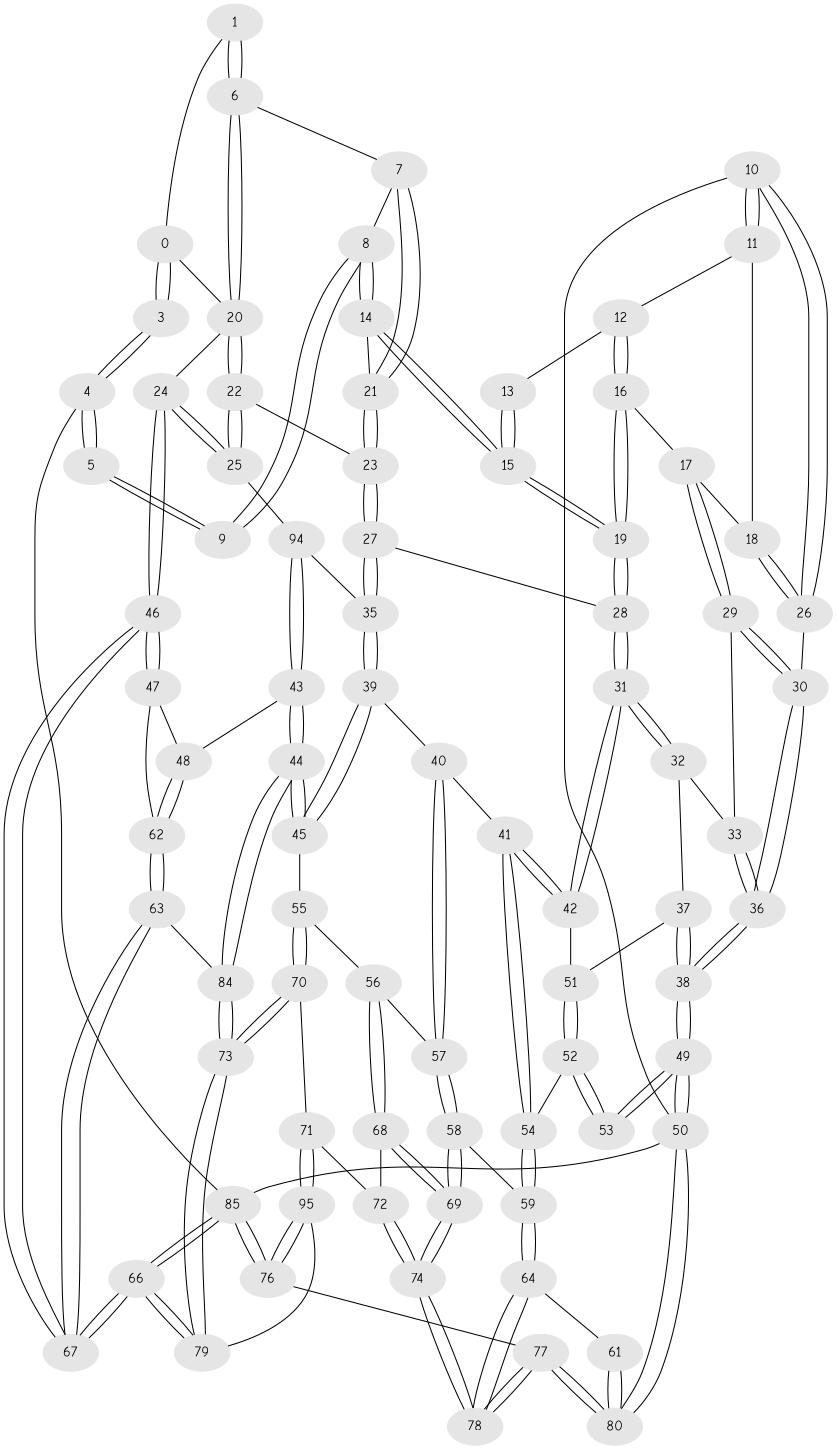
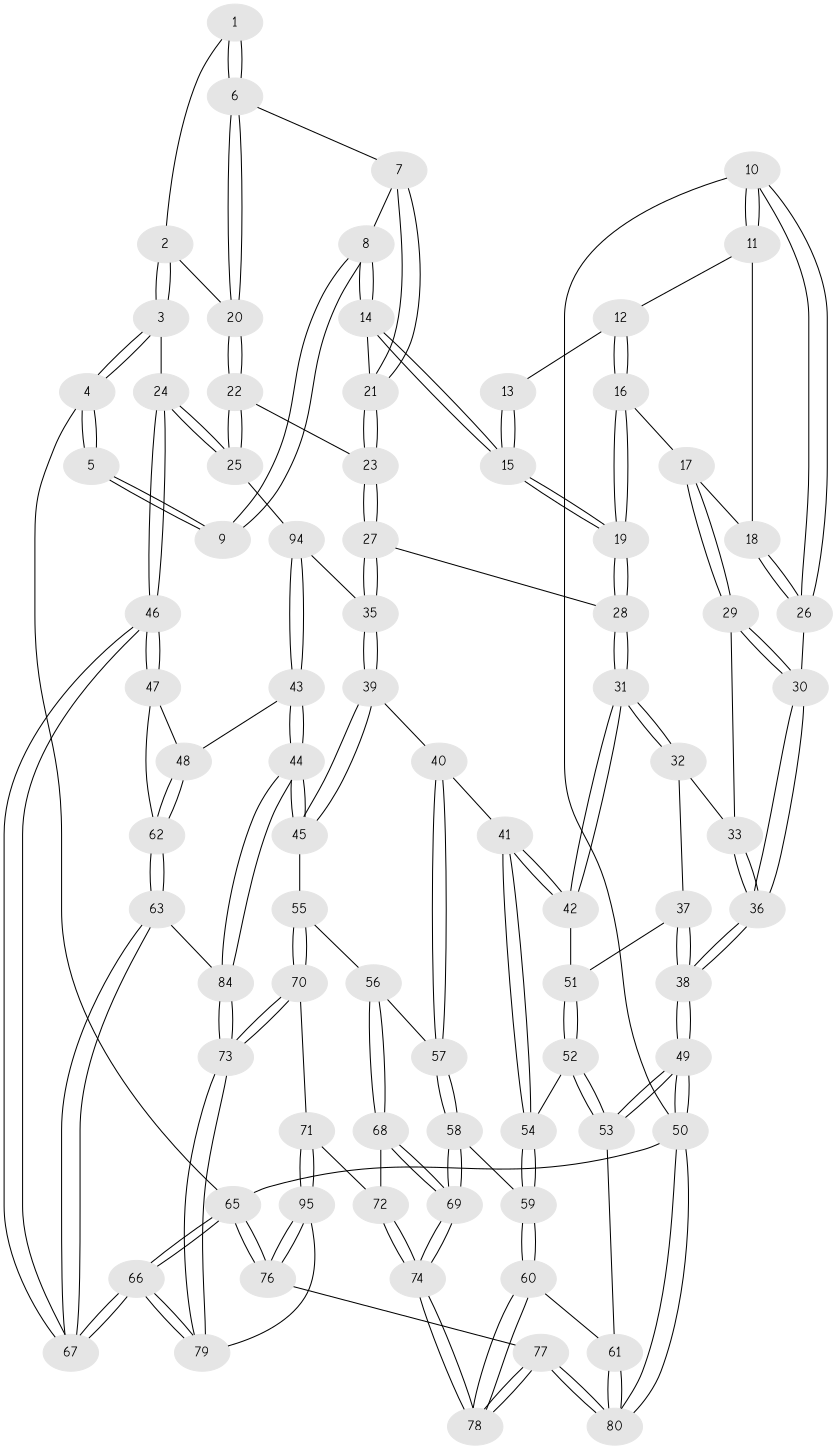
(165, 244) -> (165, 244)
(198, 355) -> (161, 355)
(233, 1205) -> (233, 1205)
none -> (611, 1242)
(529, 1279) -> (529, 1279)
